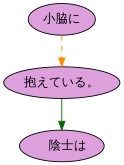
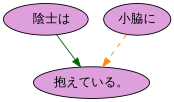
(62, 110) -> (66, 47)
